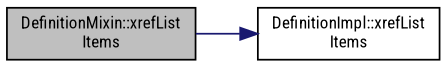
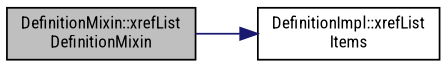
(101, 34) -> (101, 34)
